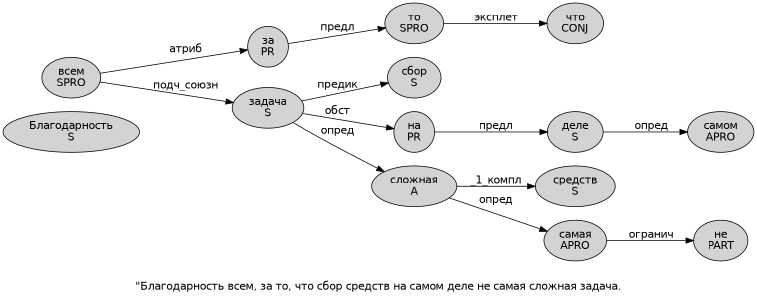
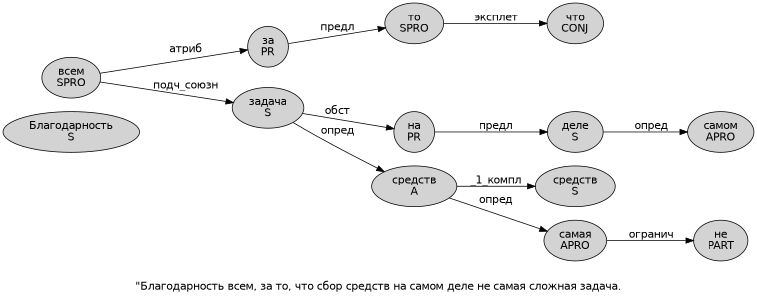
(414, 78) -> none
(414, 186) -> (414, 186)
